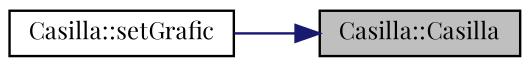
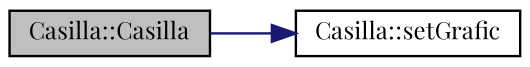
(265, 33) -> (241, 33)
